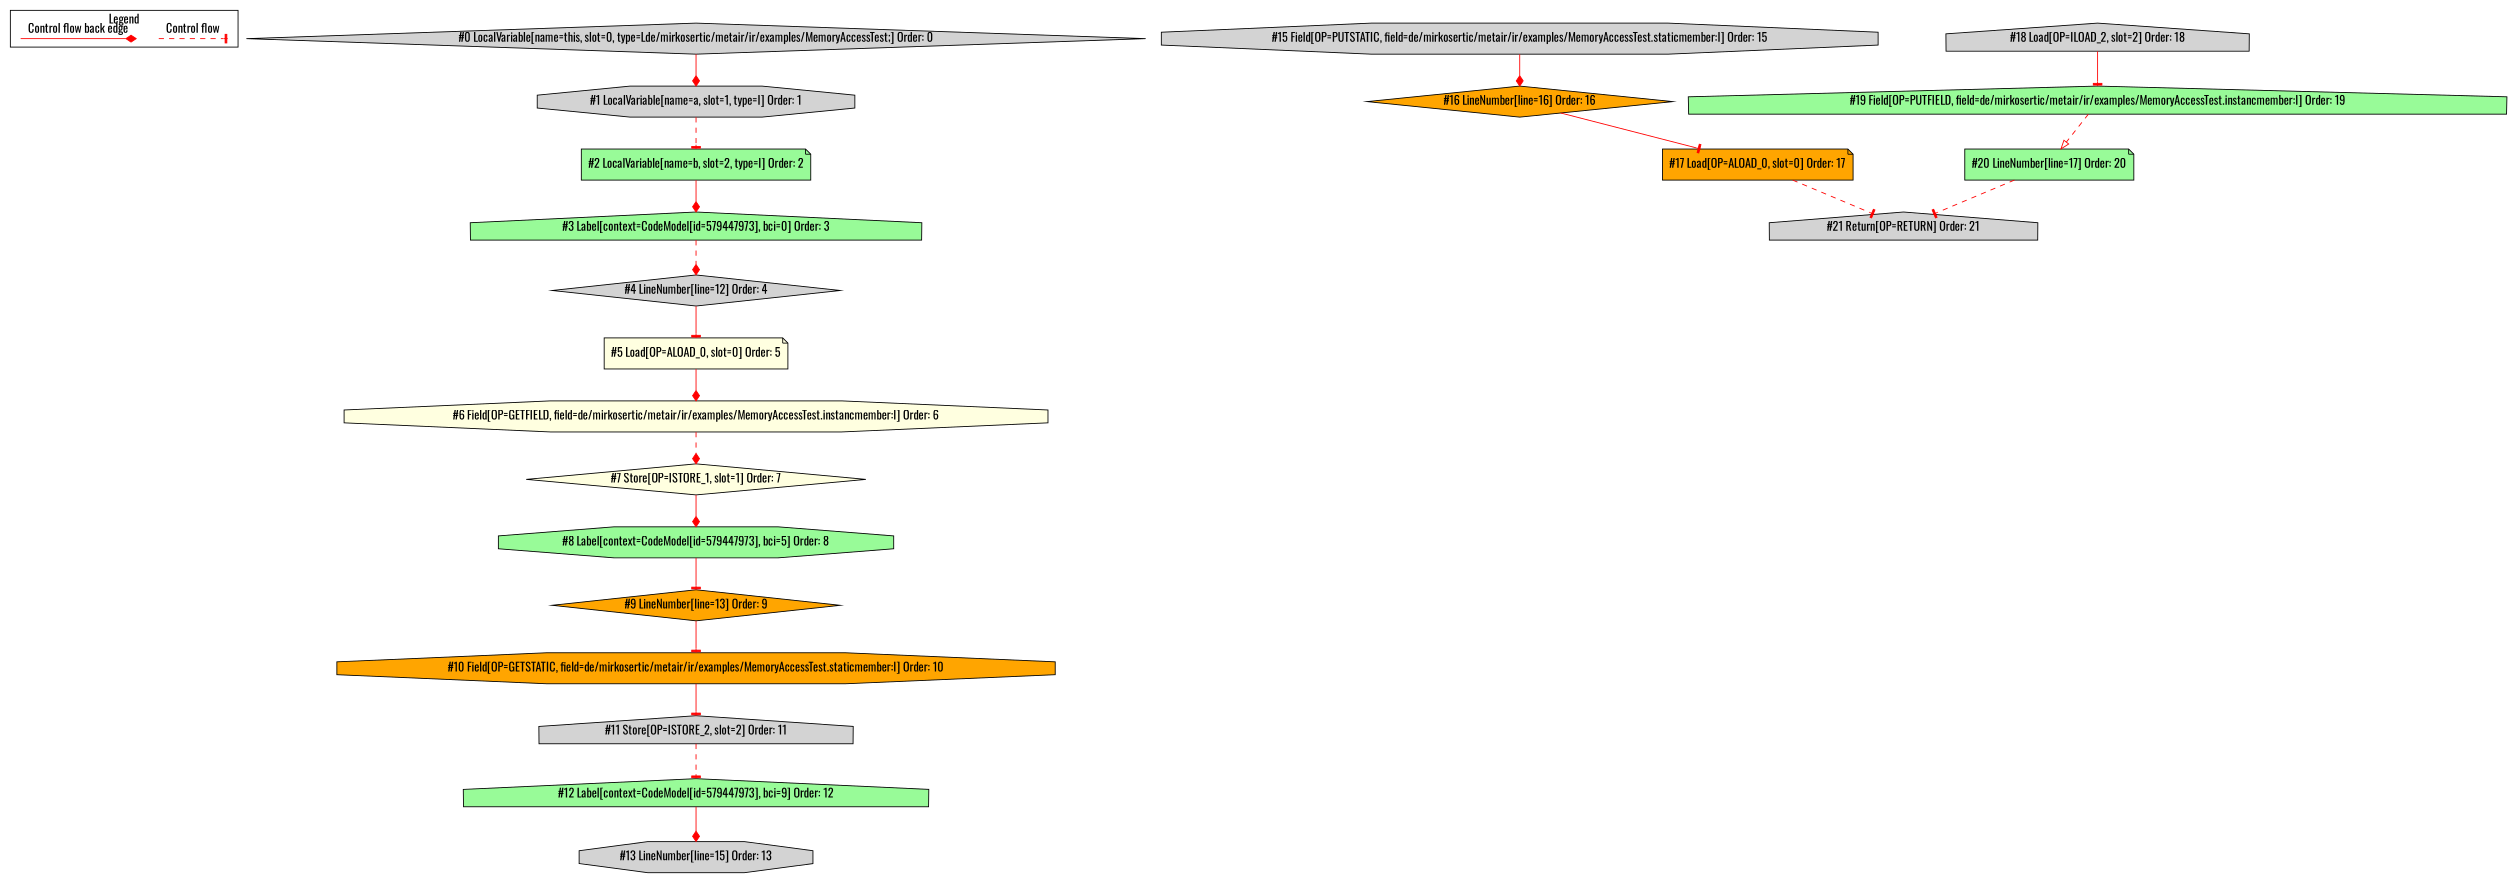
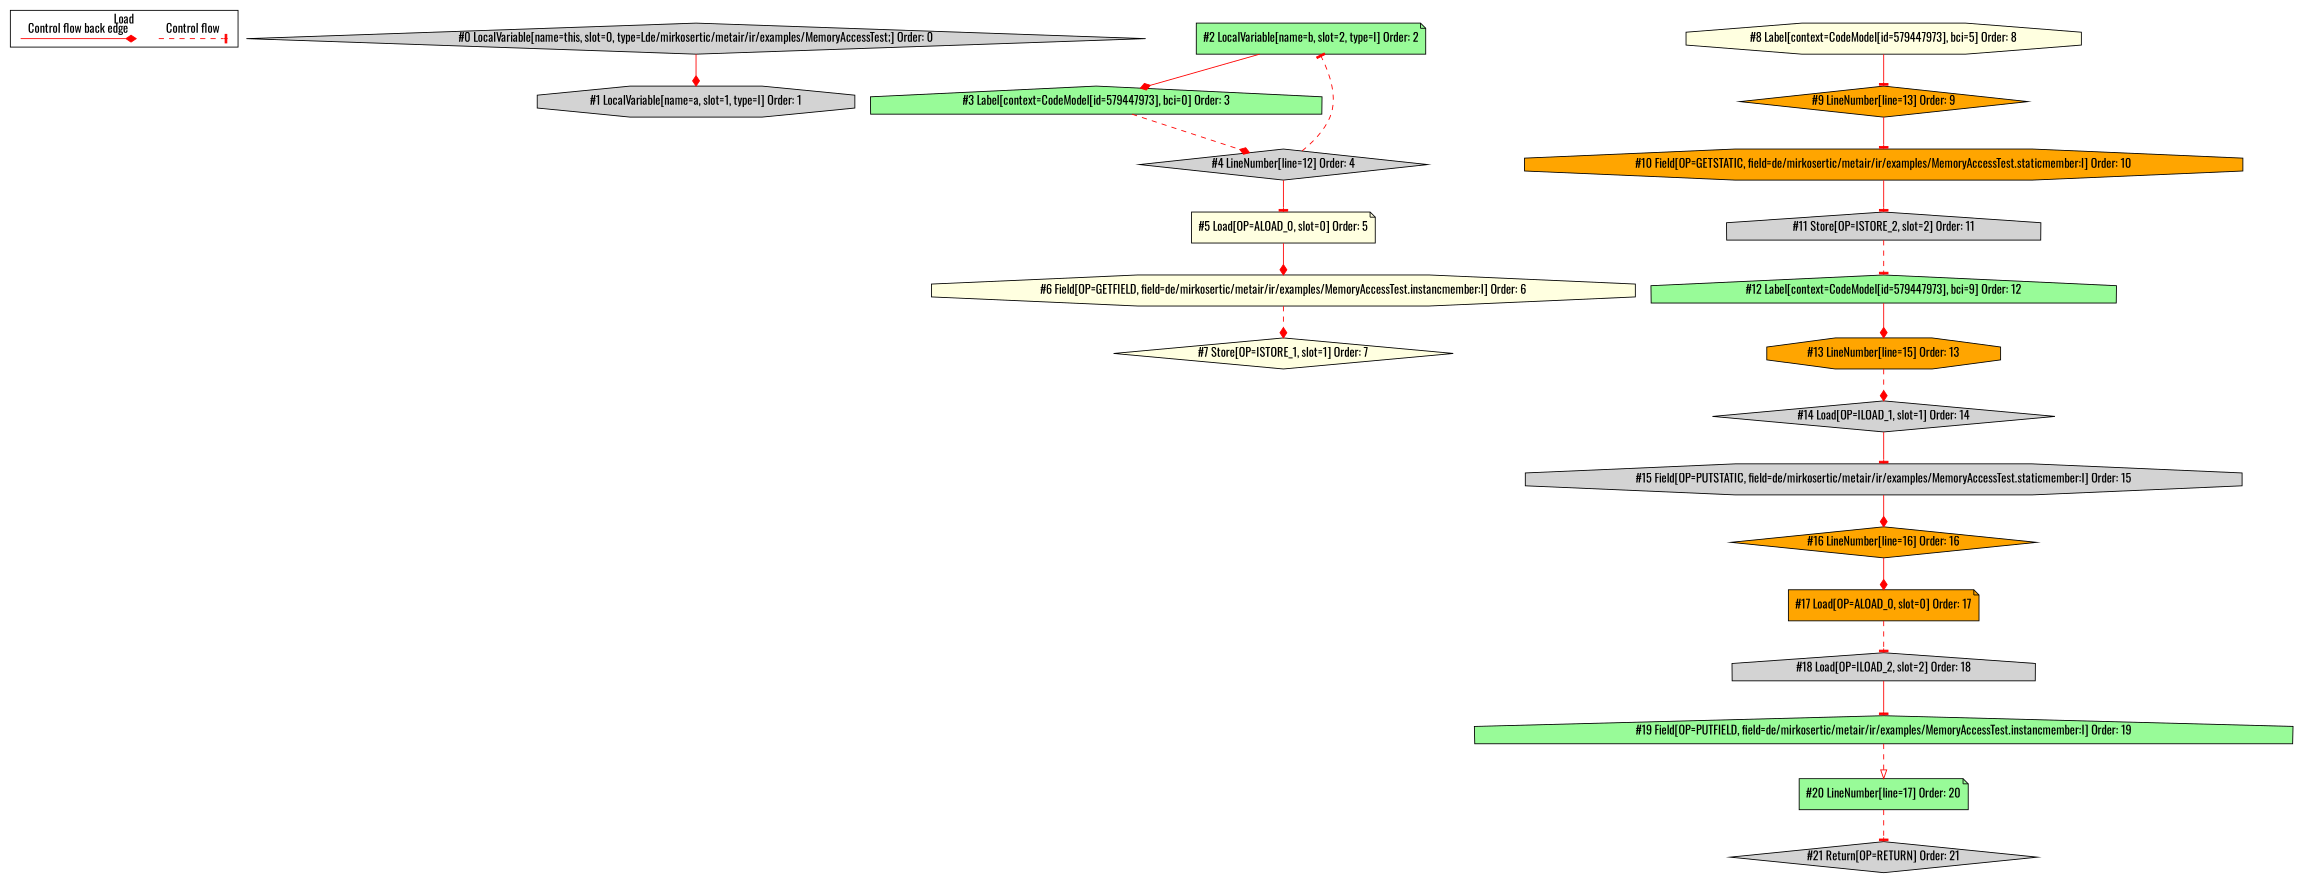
(124, 20) -> (124, 20)
(1628, 130) -> (1884, 569)
(696, 131) -> (1332, 109)
(1831, 196) -> (1884, 635)
(1904, 228) -> (1884, 857)
none -> (1884, 416)
(696, 506) -> none
(696, 542) -> (1884, 39)
(696, 857) -> (1884, 353)
